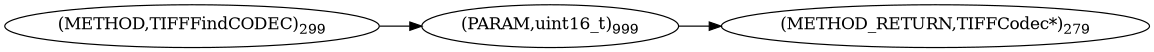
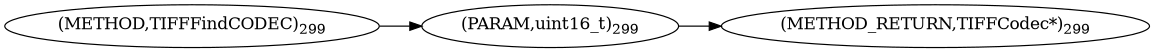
(626, 24) -> (626, 24)
(1077, 24) -> (1077, 24)
